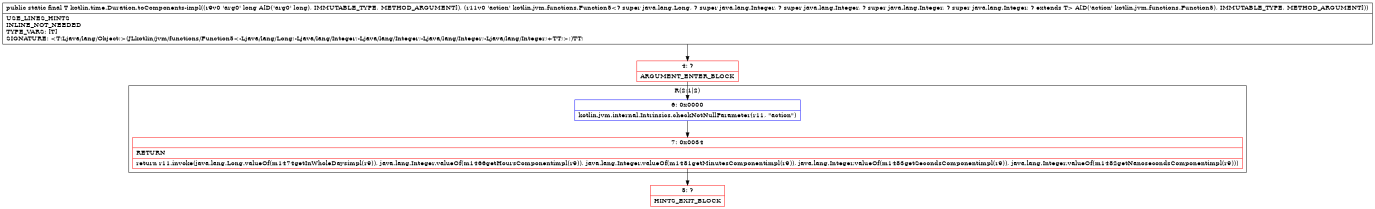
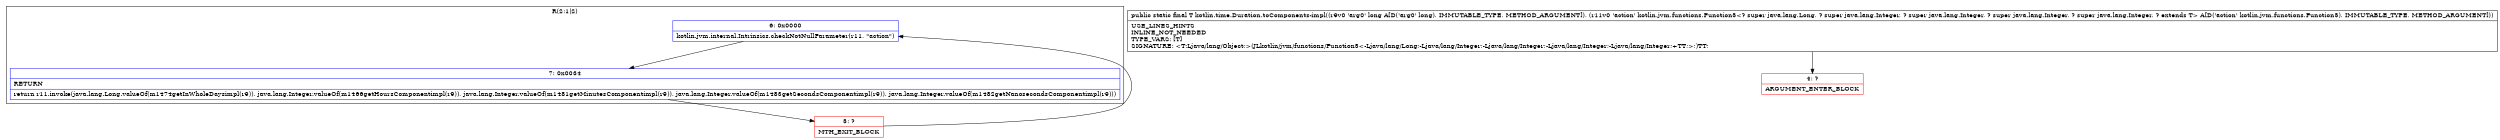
(688, 88) -> (1130, 95)
(688, 153) -> (565, 84)
(688, 201) -> (849, 132)
